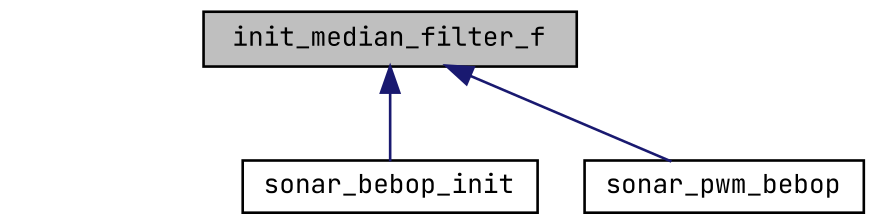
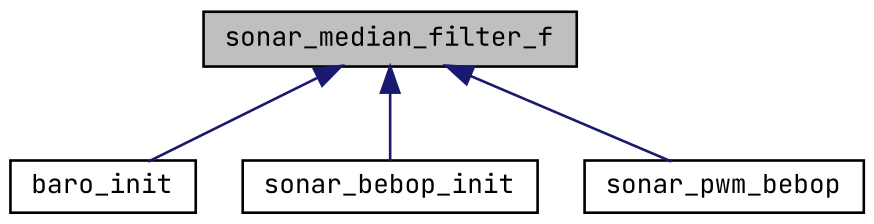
(390, 39) -> (390, 39)
none -> (103, 187)
